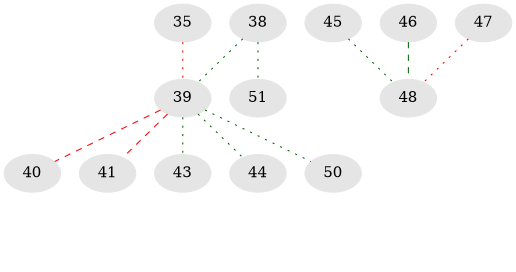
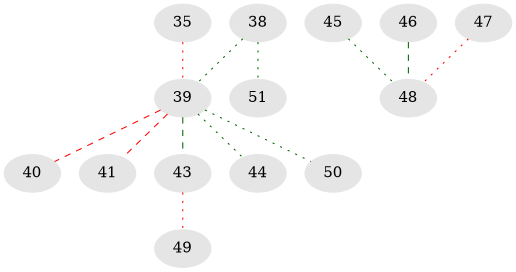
(183, 136) -> (183, 136)
none -> (183, 249)
